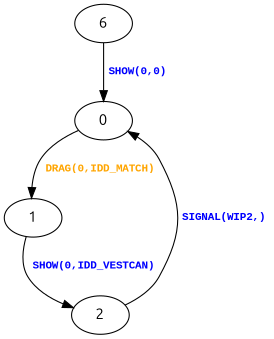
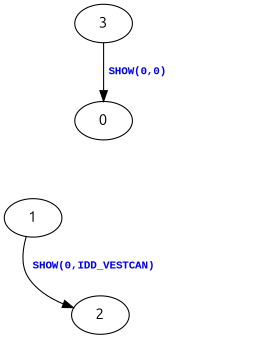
(104, 23) -> (104, 23)
(46, 152) -> none
(177, 225) -> none
